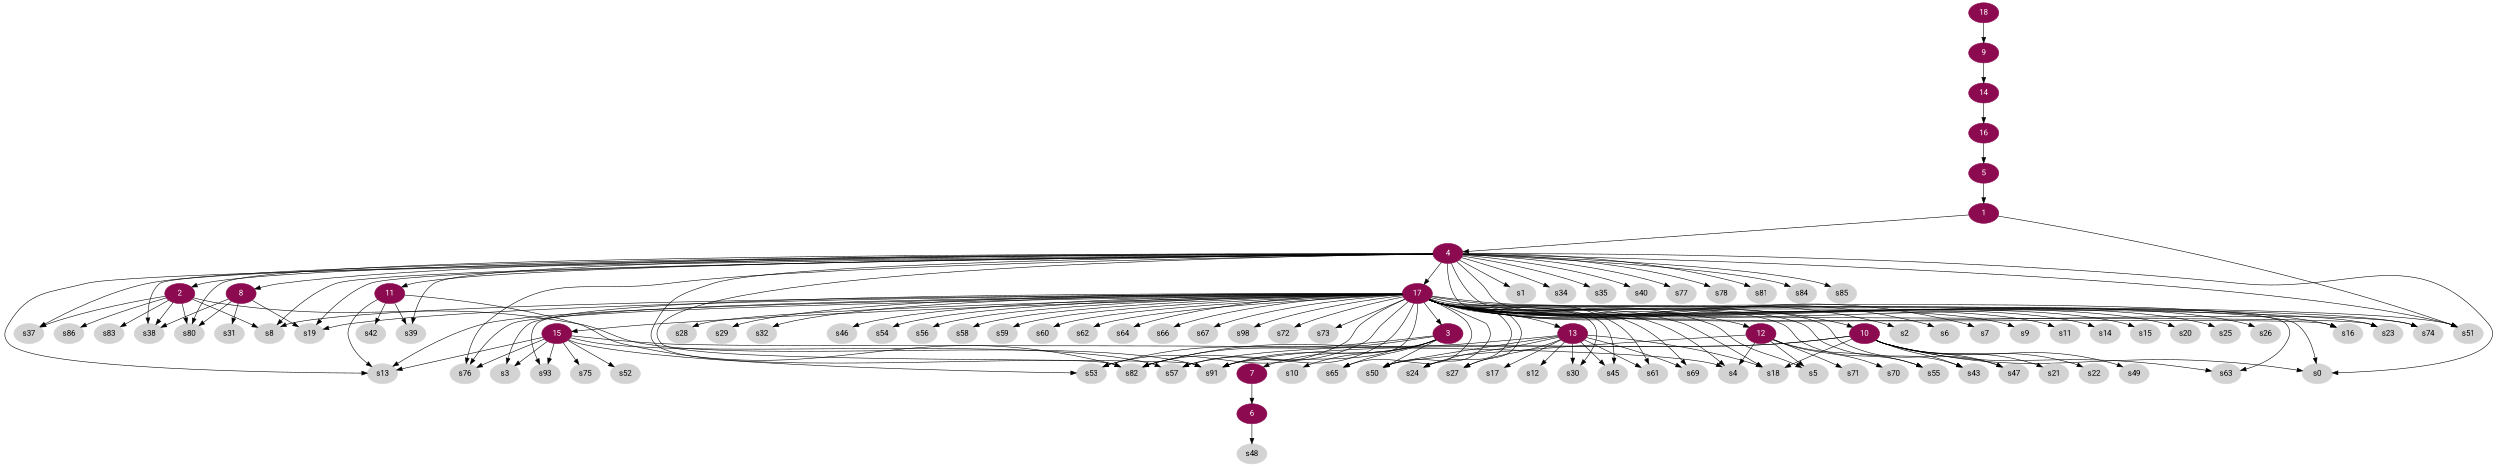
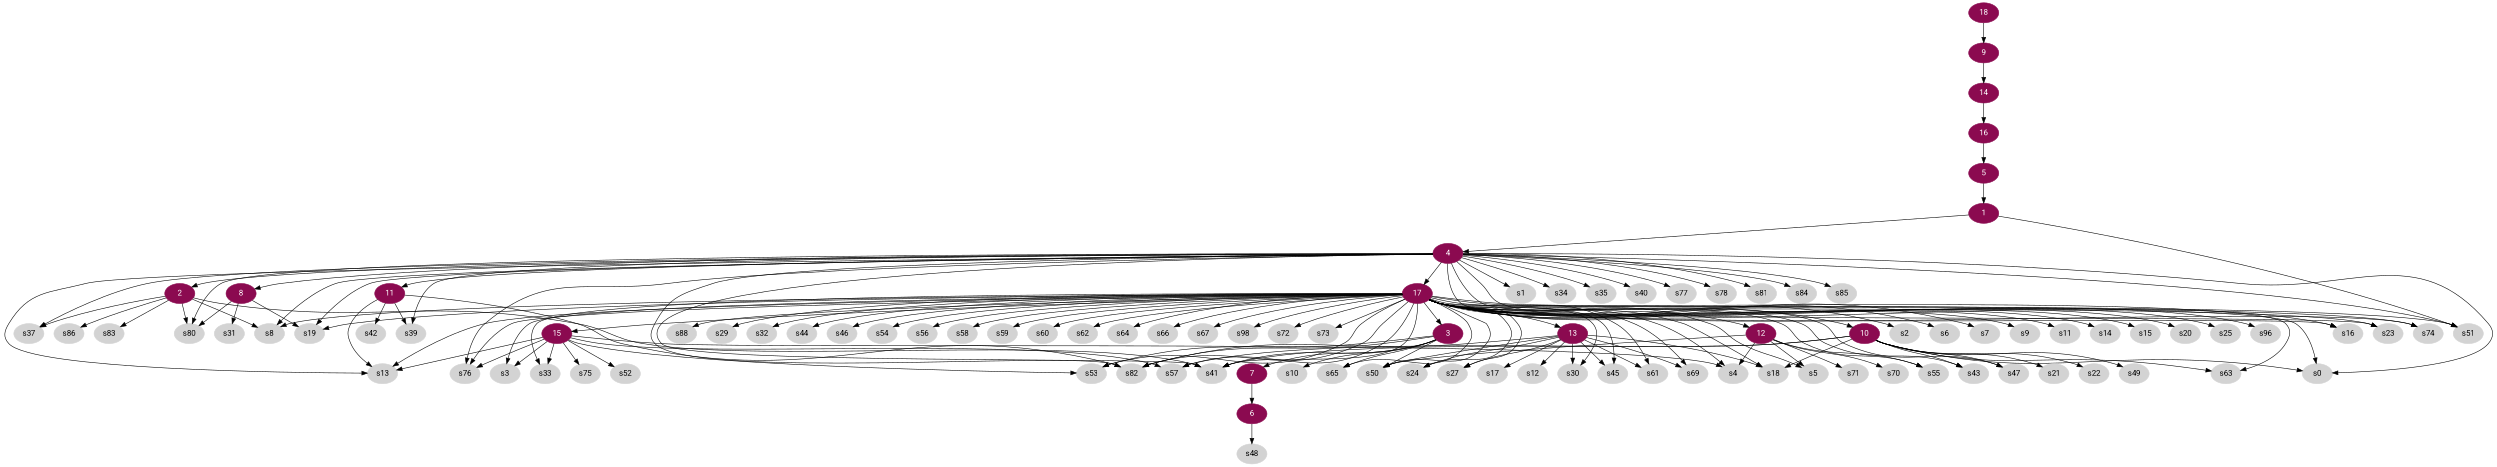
(149, 334) -> none
(682, 334) -> (682, 334)
none -> (802, 334)
(2266, 334) -> (2266, 334)
(545, 374) -> (545, 374)
(1212, 374) -> (1212, 374)
